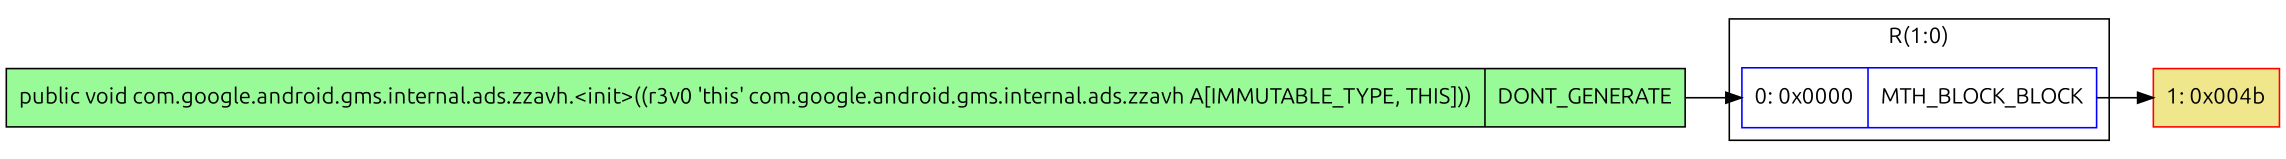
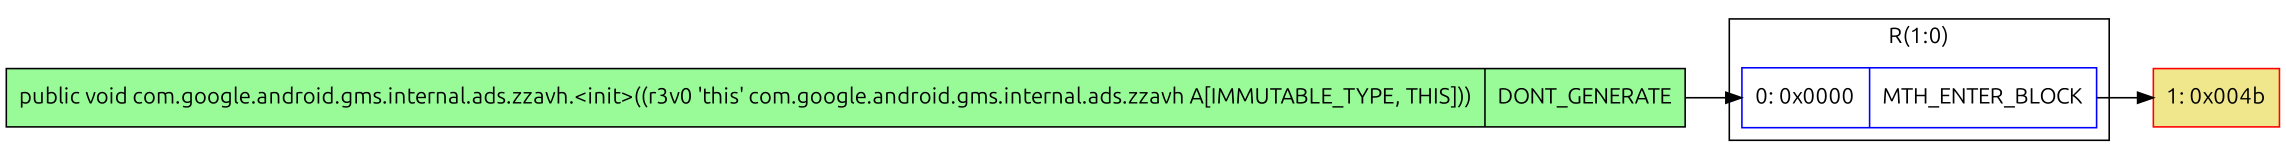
(1982, 97) -> (1982, 97)
